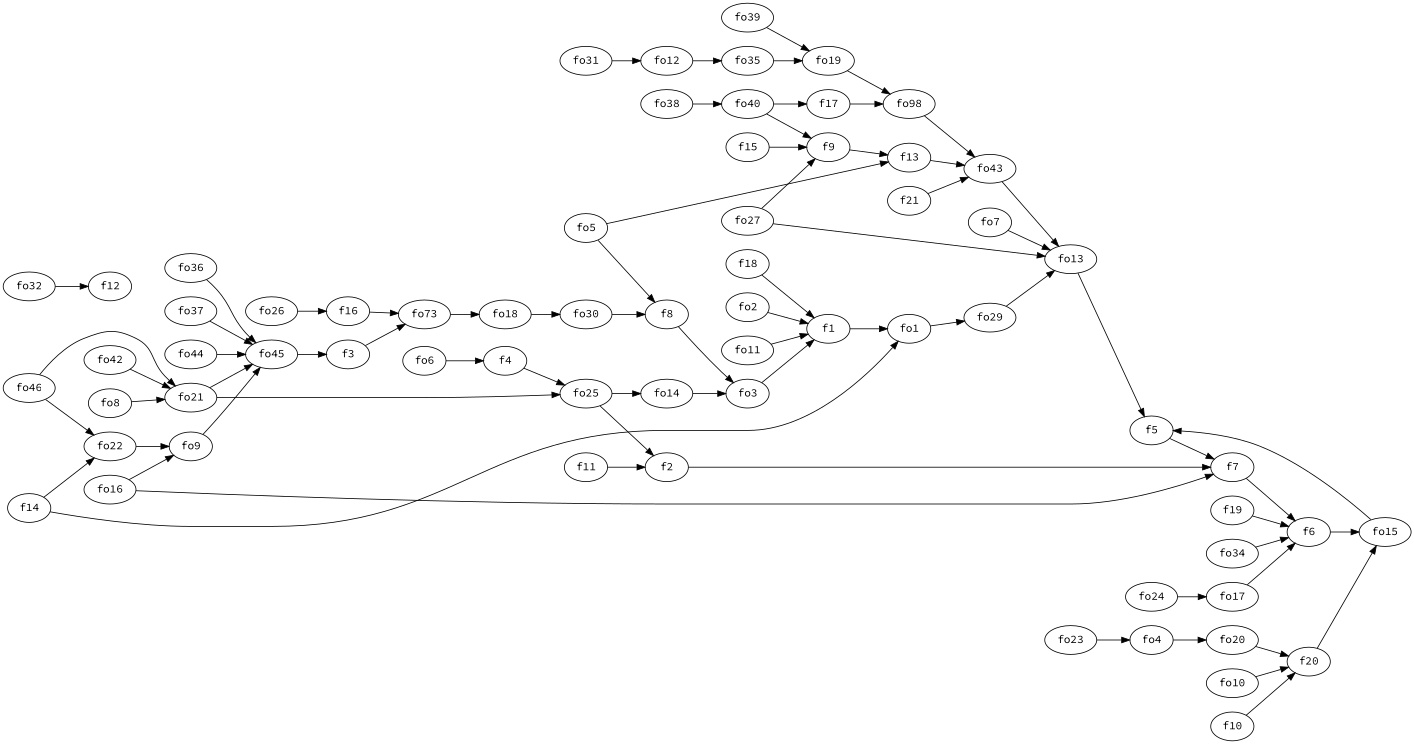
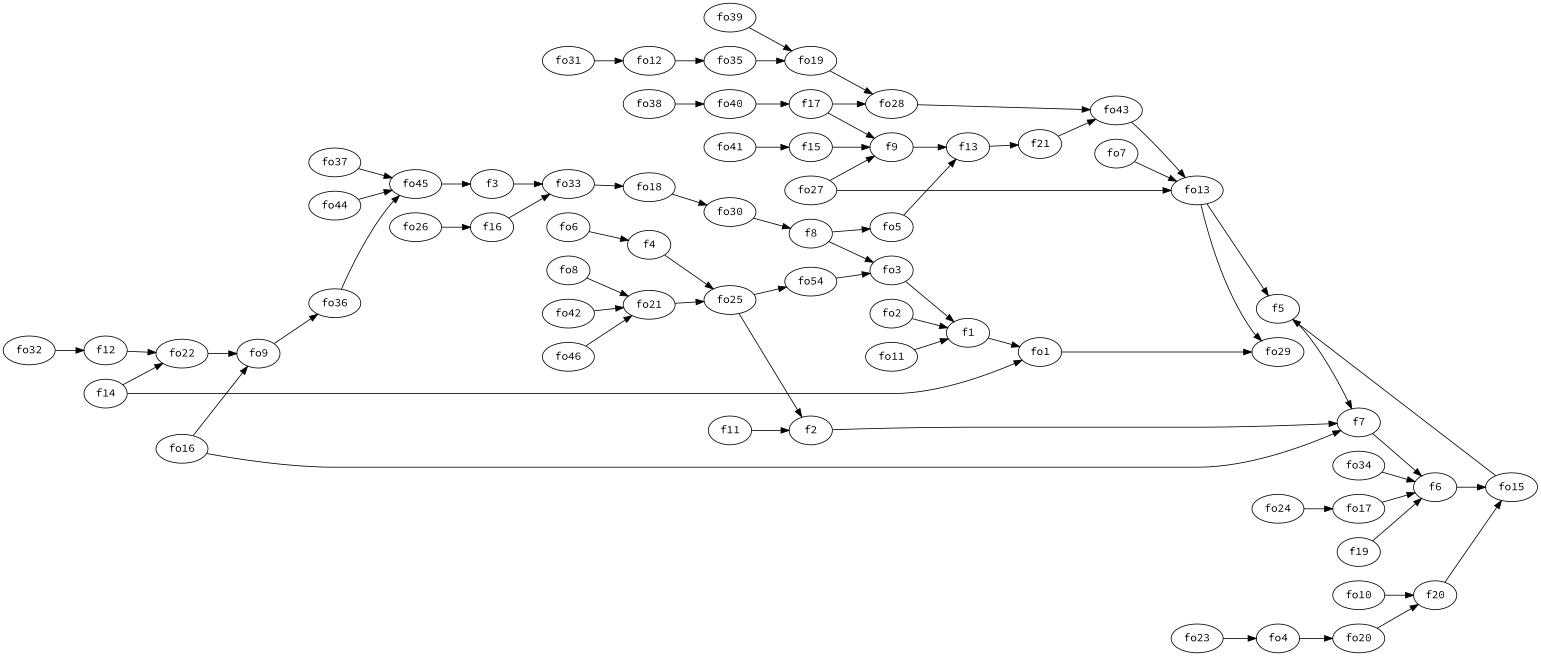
(909, 104) -> (892, 104)
(785, 124) -> (848, 124)
none -> (730, 147)
(943, 162) -> (1000, 146)
(748, 264) -> none
(624, 268) -> (847, 231)
(1027, 291) -> (1222, 273)
(424, 314) -> (568, 184)
(228, 378) -> none
(667, 394) -> (811, 282)
(229, 404) -> (293, 331)
(66, 415) -> (138, 352)
(1232, 726) -> none
